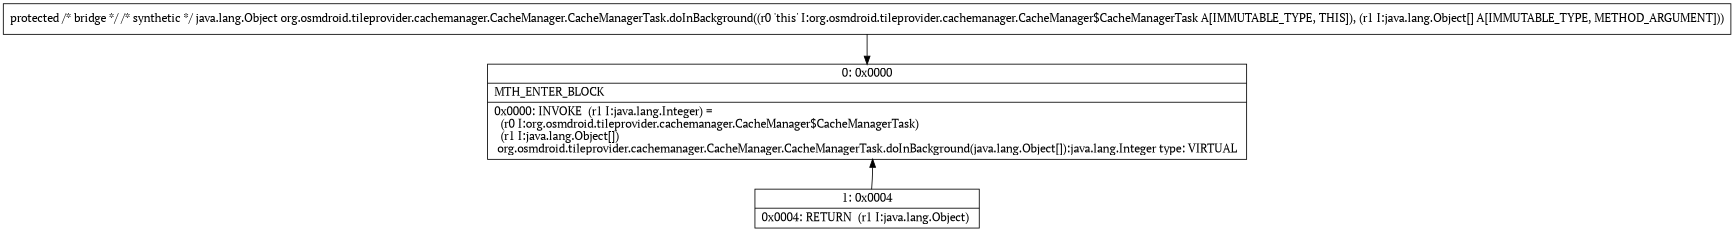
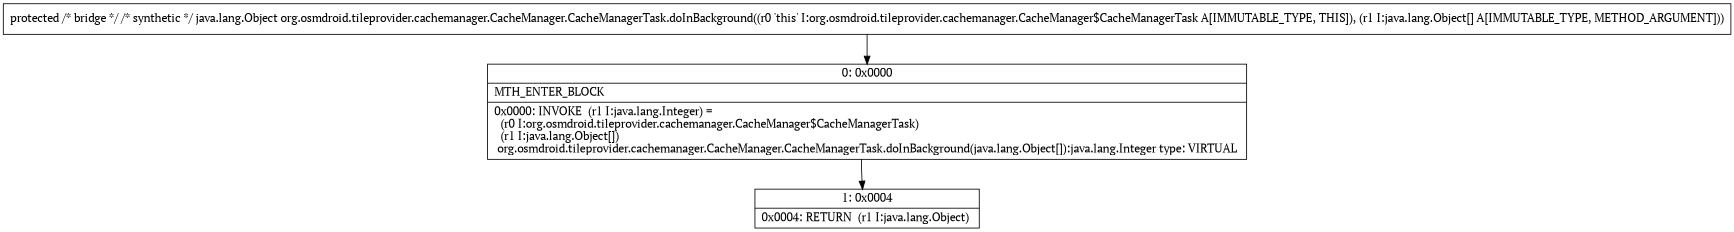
(872, 178) -> (862, 170)
